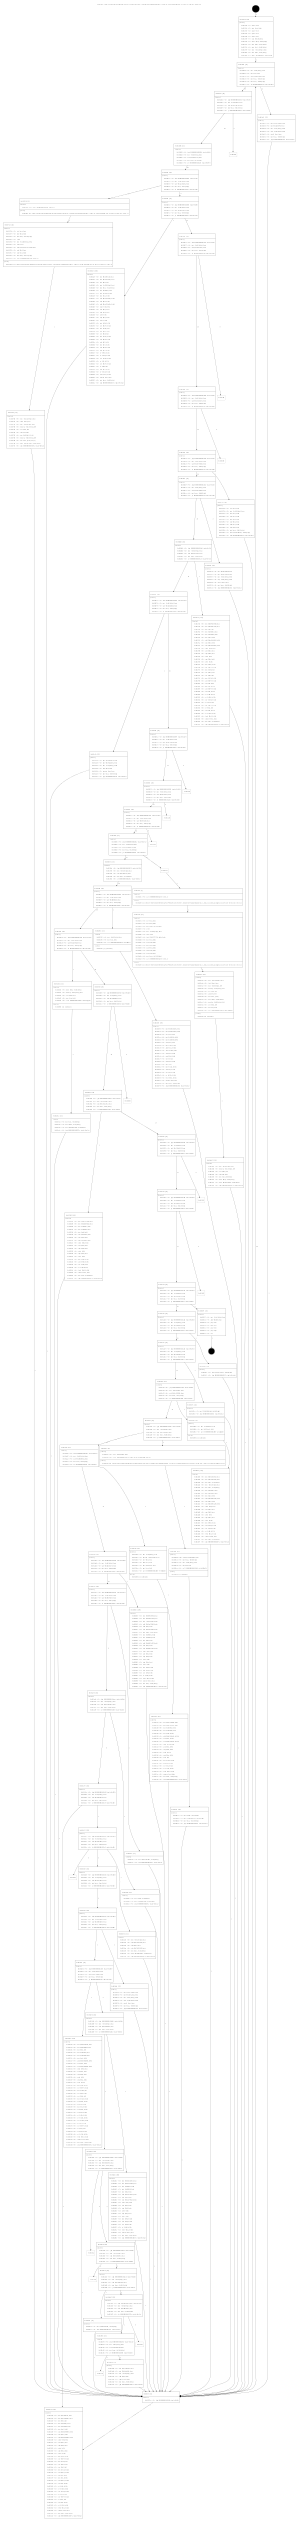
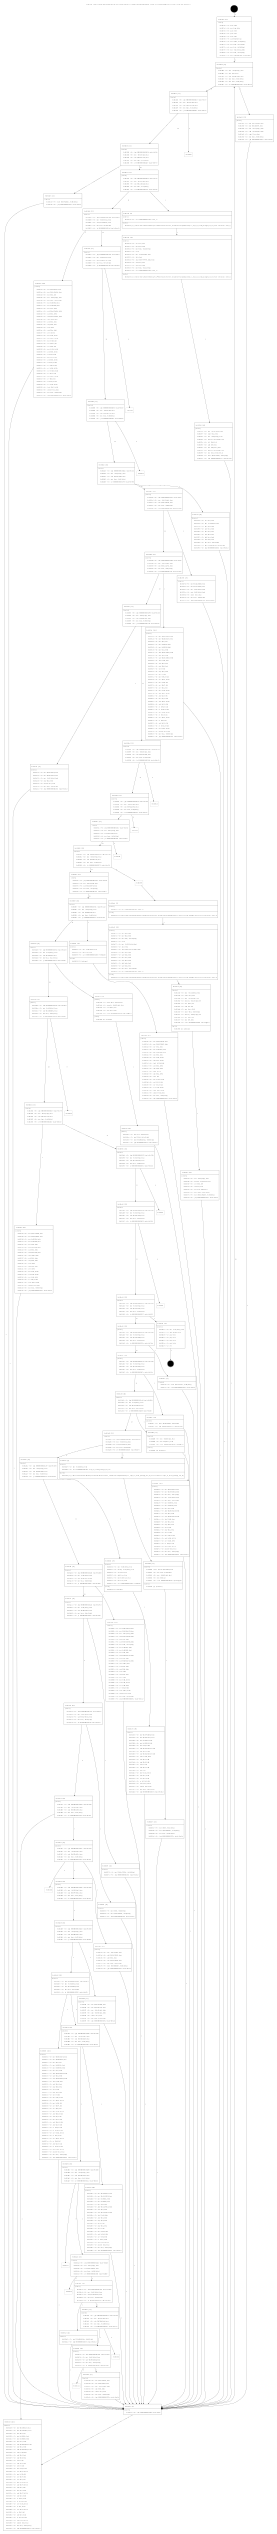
none -> (63, 200)
